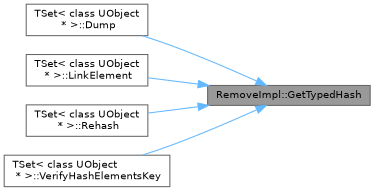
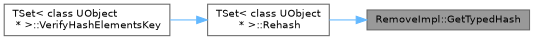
(87, 20) -> none
(87, 70) -> none
(200, 134) -> (183, 20)
